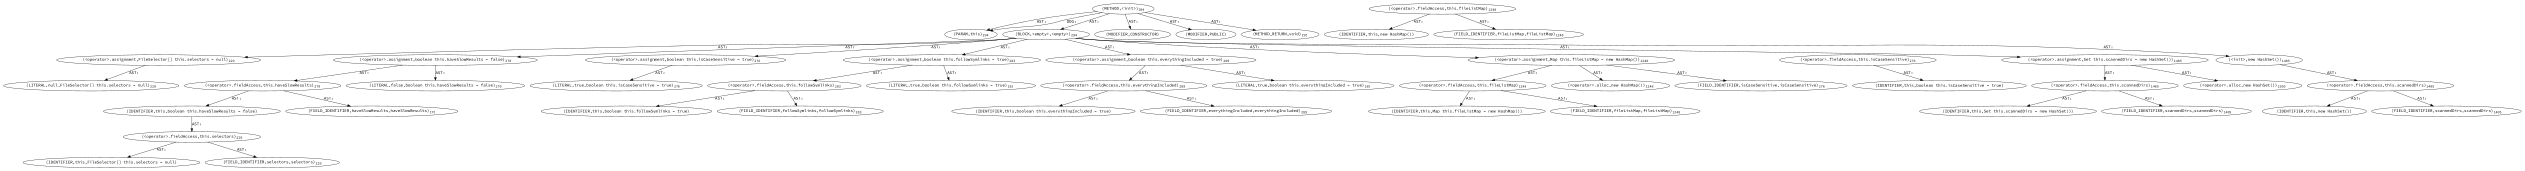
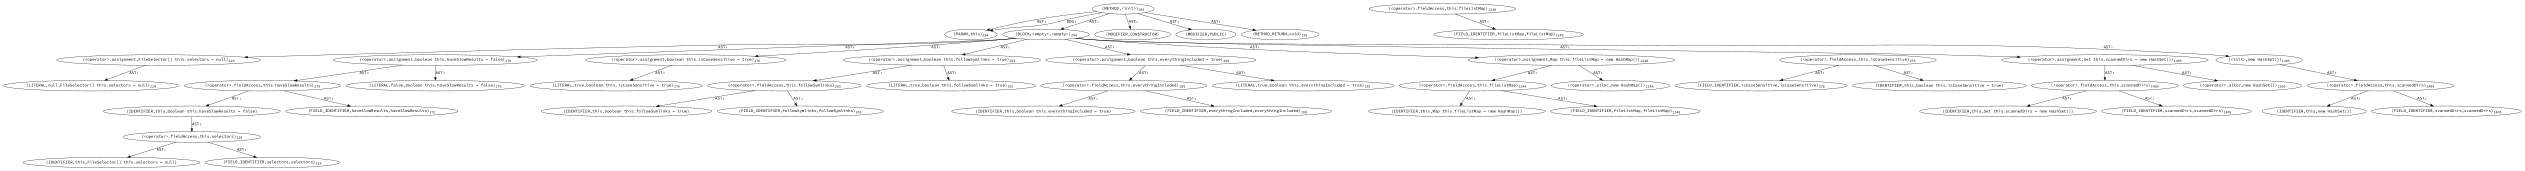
(1376, 34) -> none
(1665, 73) -> (1811, 72)
